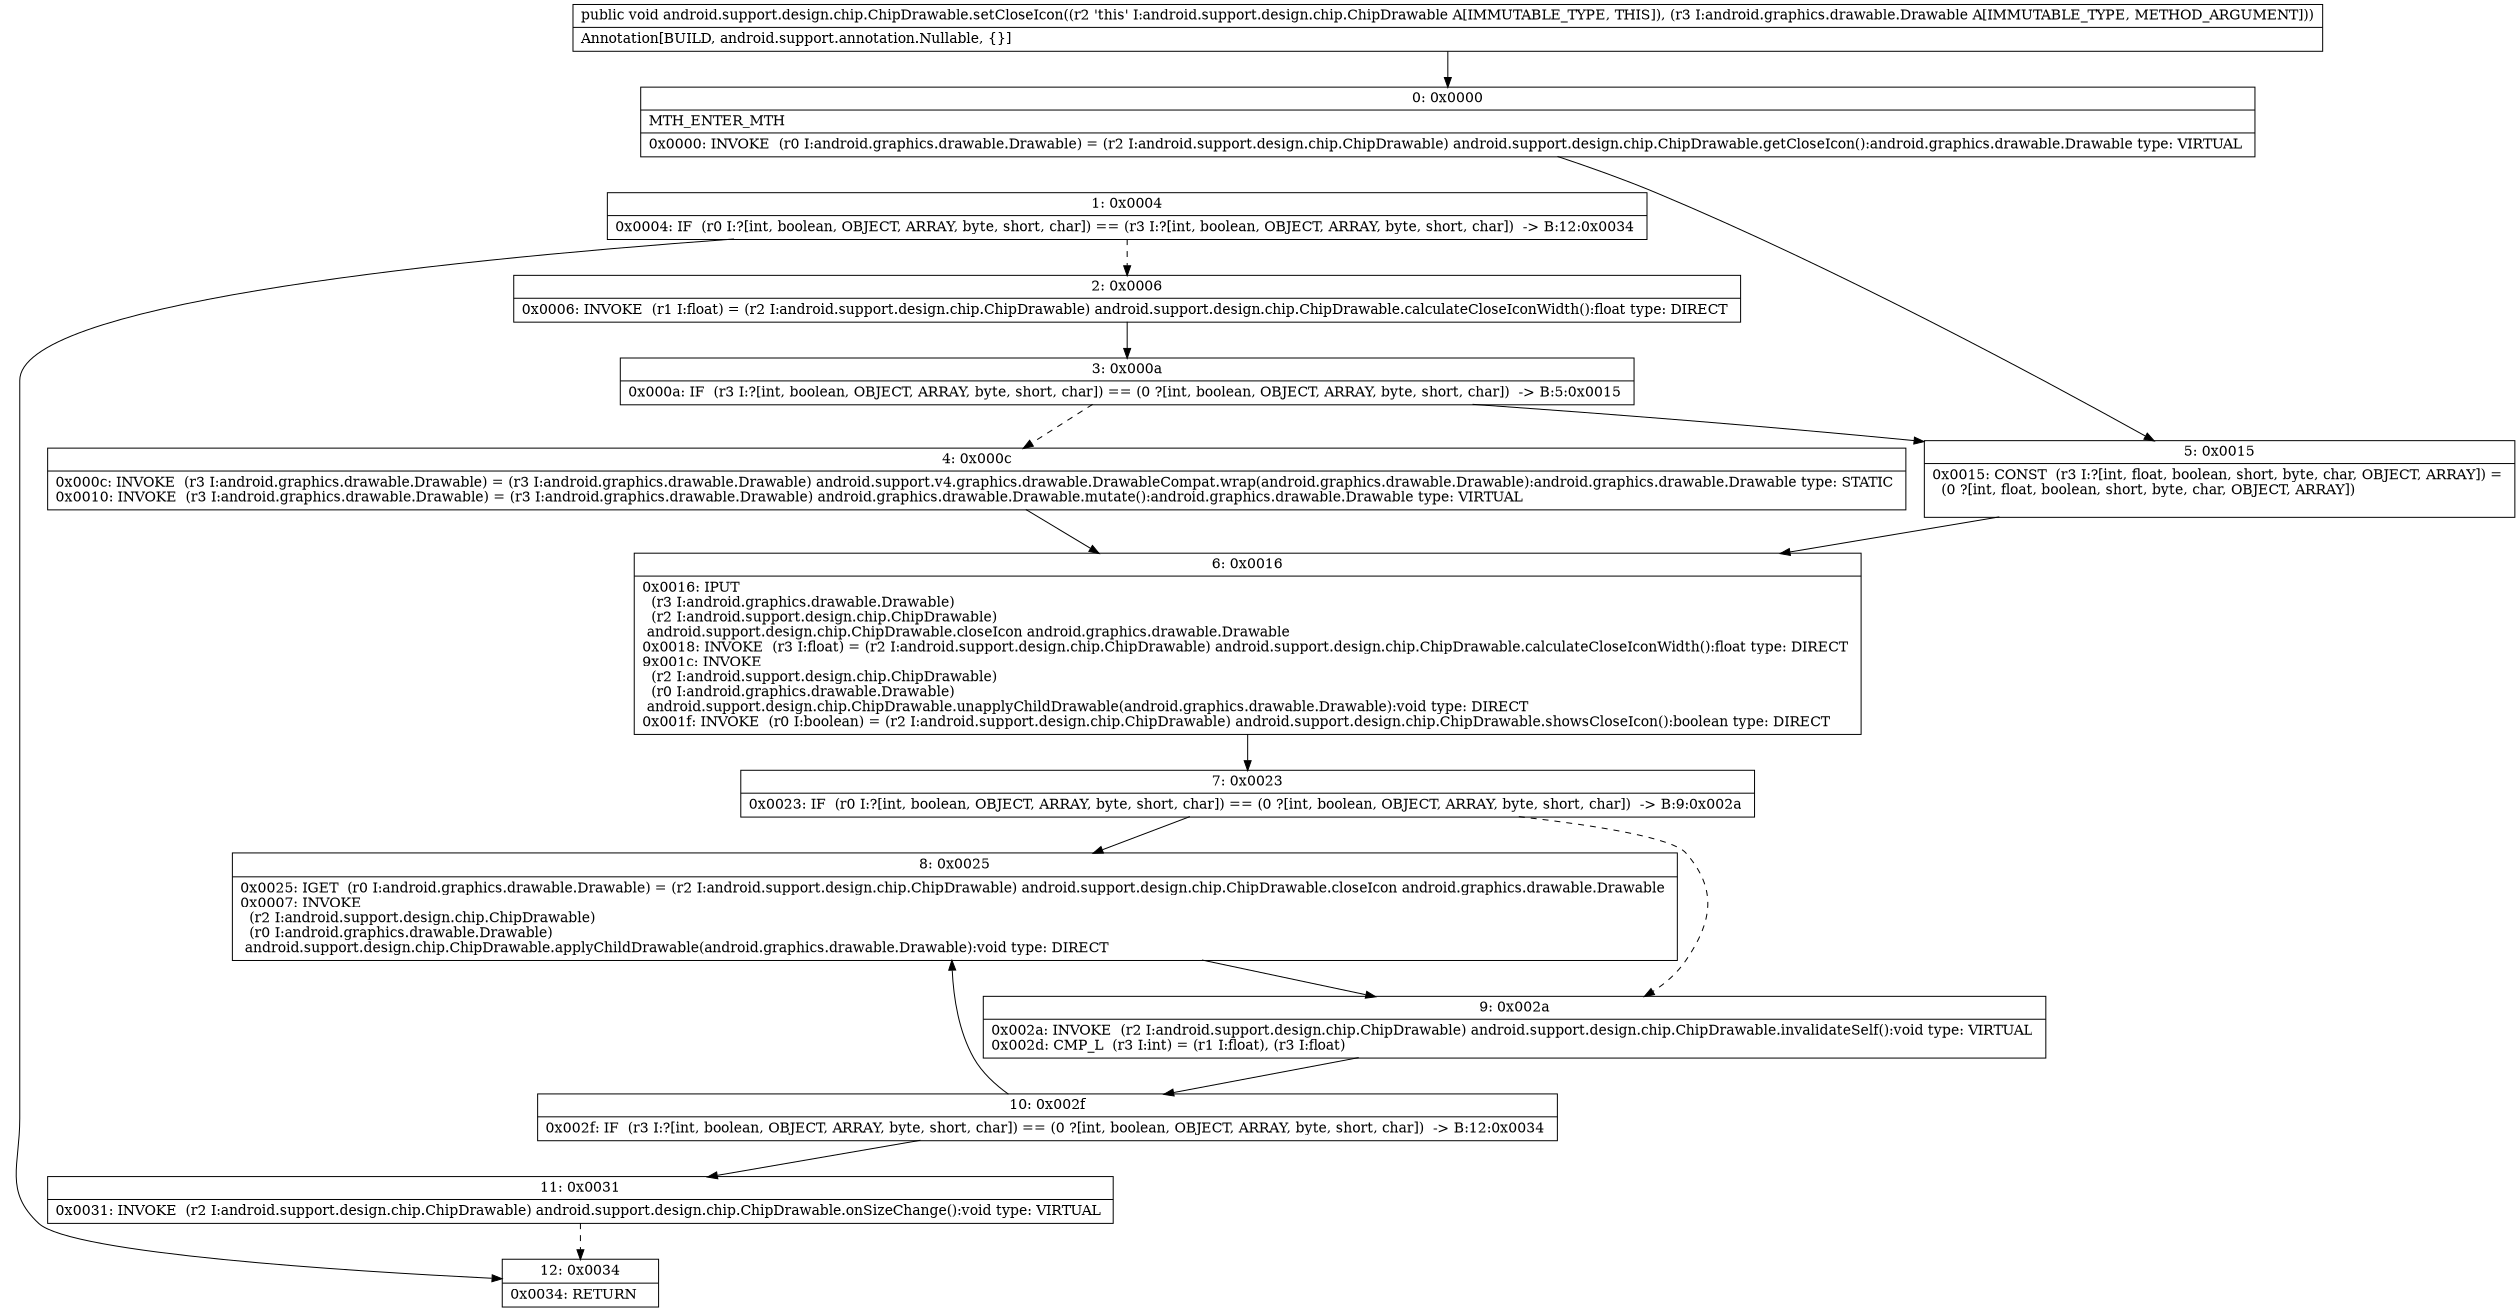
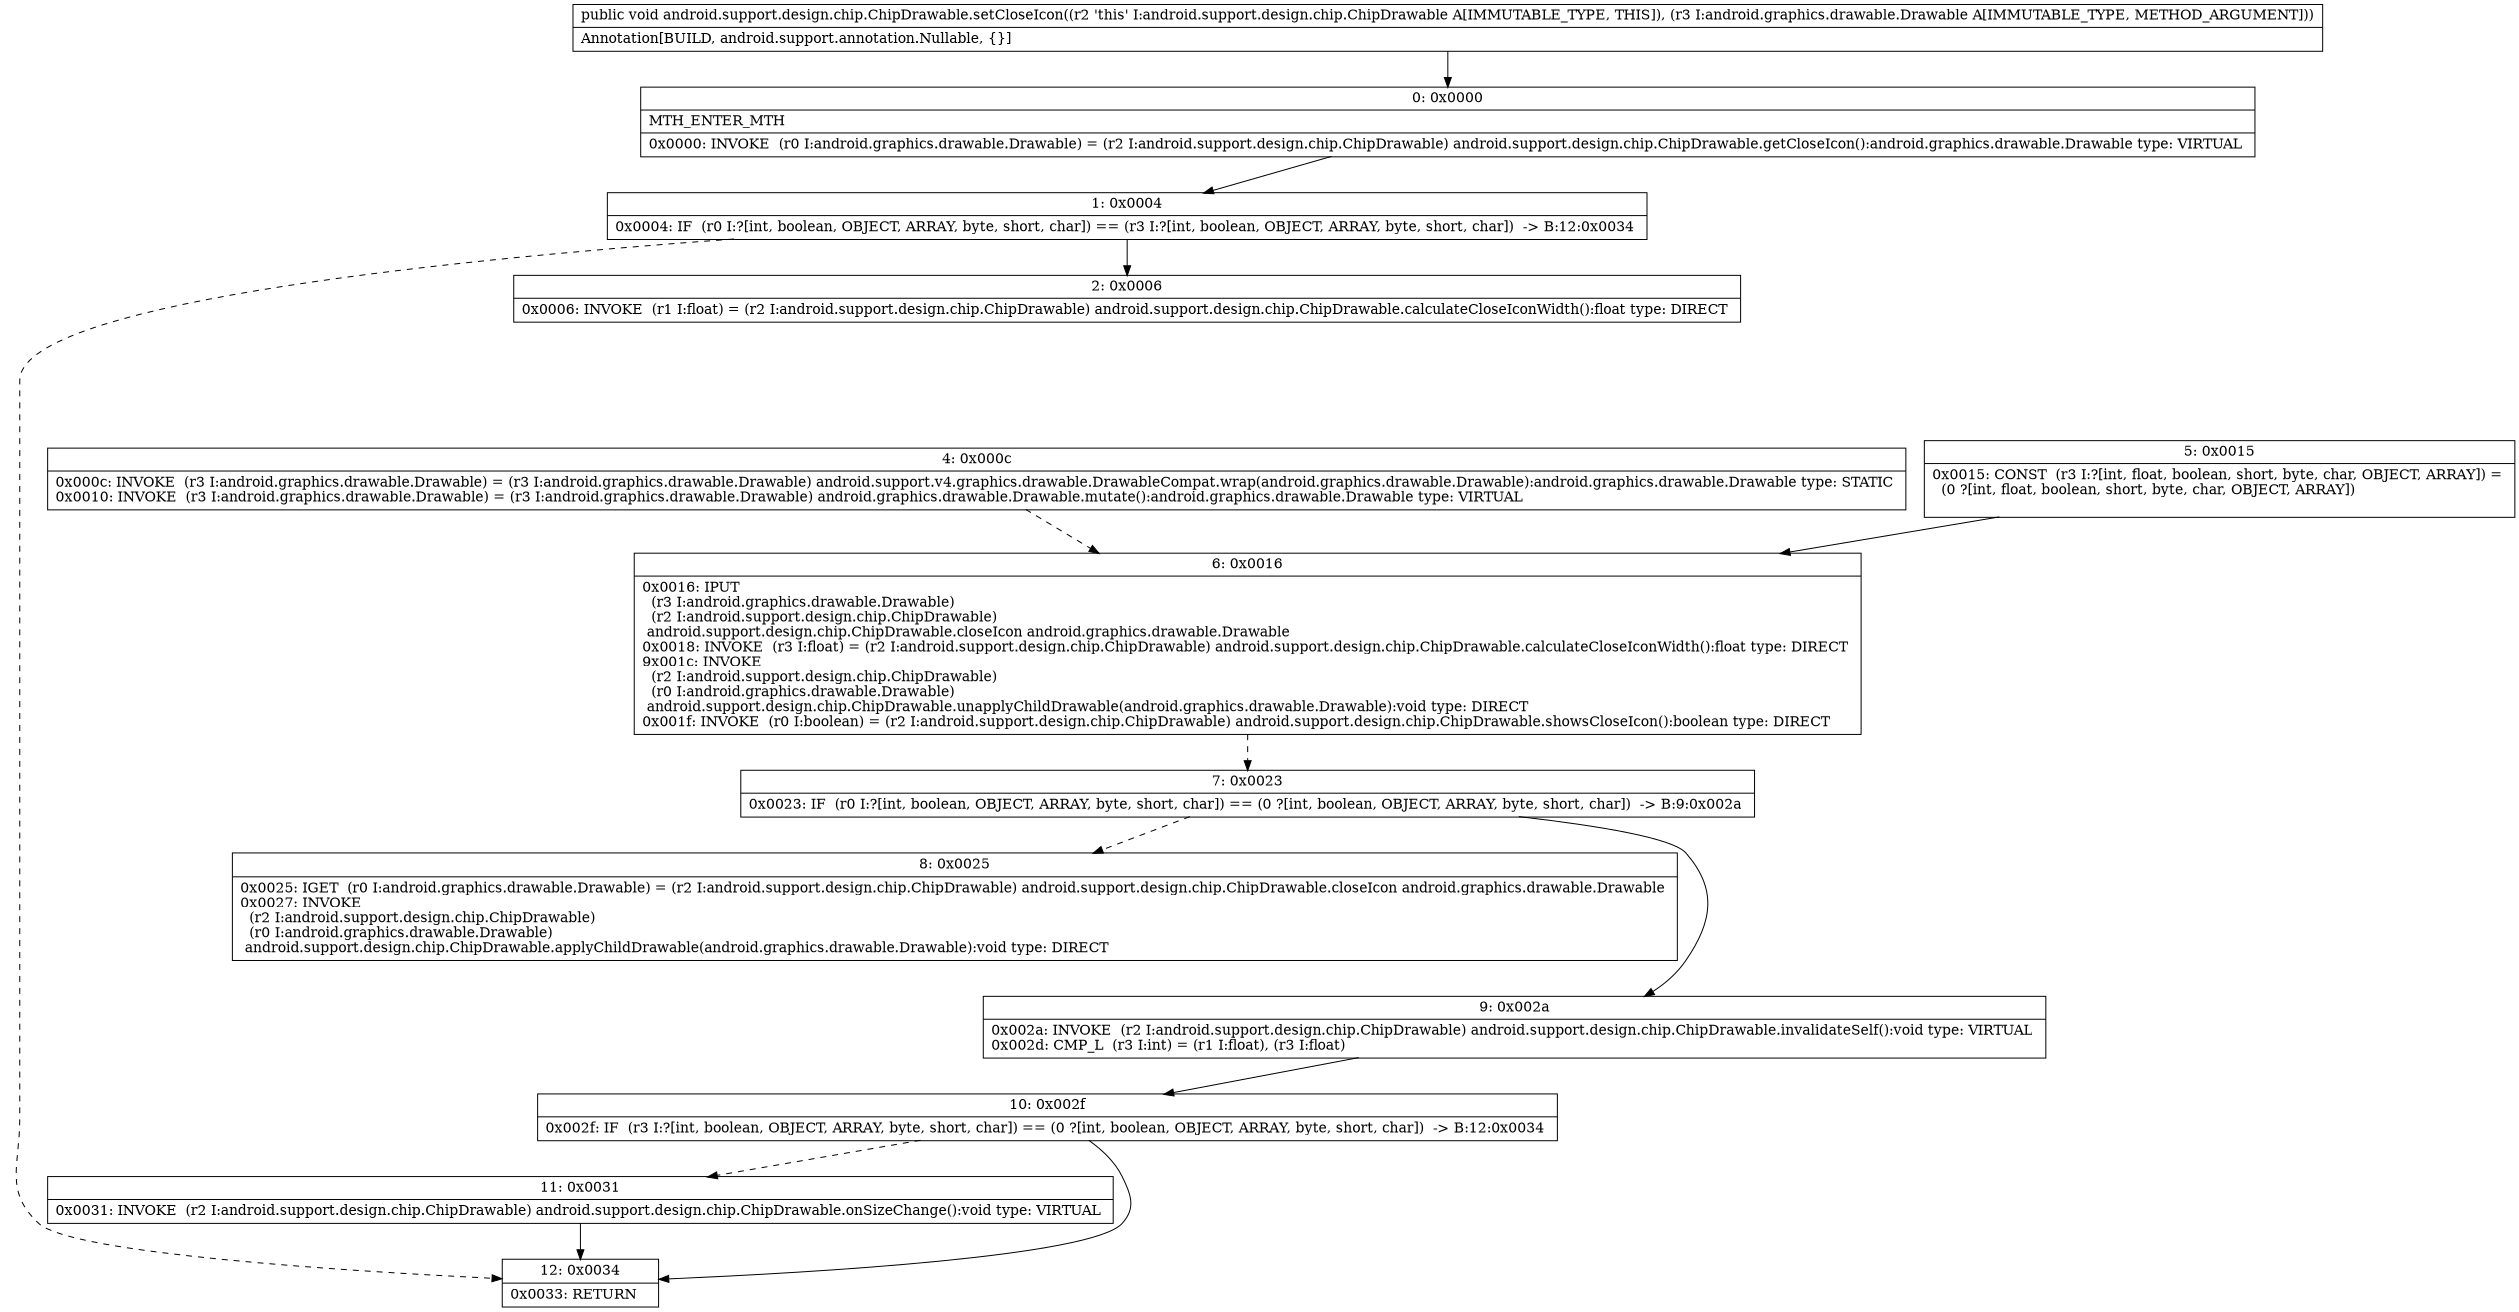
(1127, 252) -> (1127, 252)
(1857, 285) -> (1272, 173)
(1127, 381) -> none
(1058, 529) -> (1058, 529)
(20, 664) -> (20, 664)
(1248, 747) -> (1248, 747)
(1146, 833) -> (1146, 833)
(1682, 850) -> (1682, 850)
(306, 903) -> (306, 903)
(1284, 977) -> none
(965, 1040) -> (948, 1260)
(819, 1158) -> (819, 1158)
(580, 1236) -> (580, 1236)
(580, 1295) -> (580, 1295)
